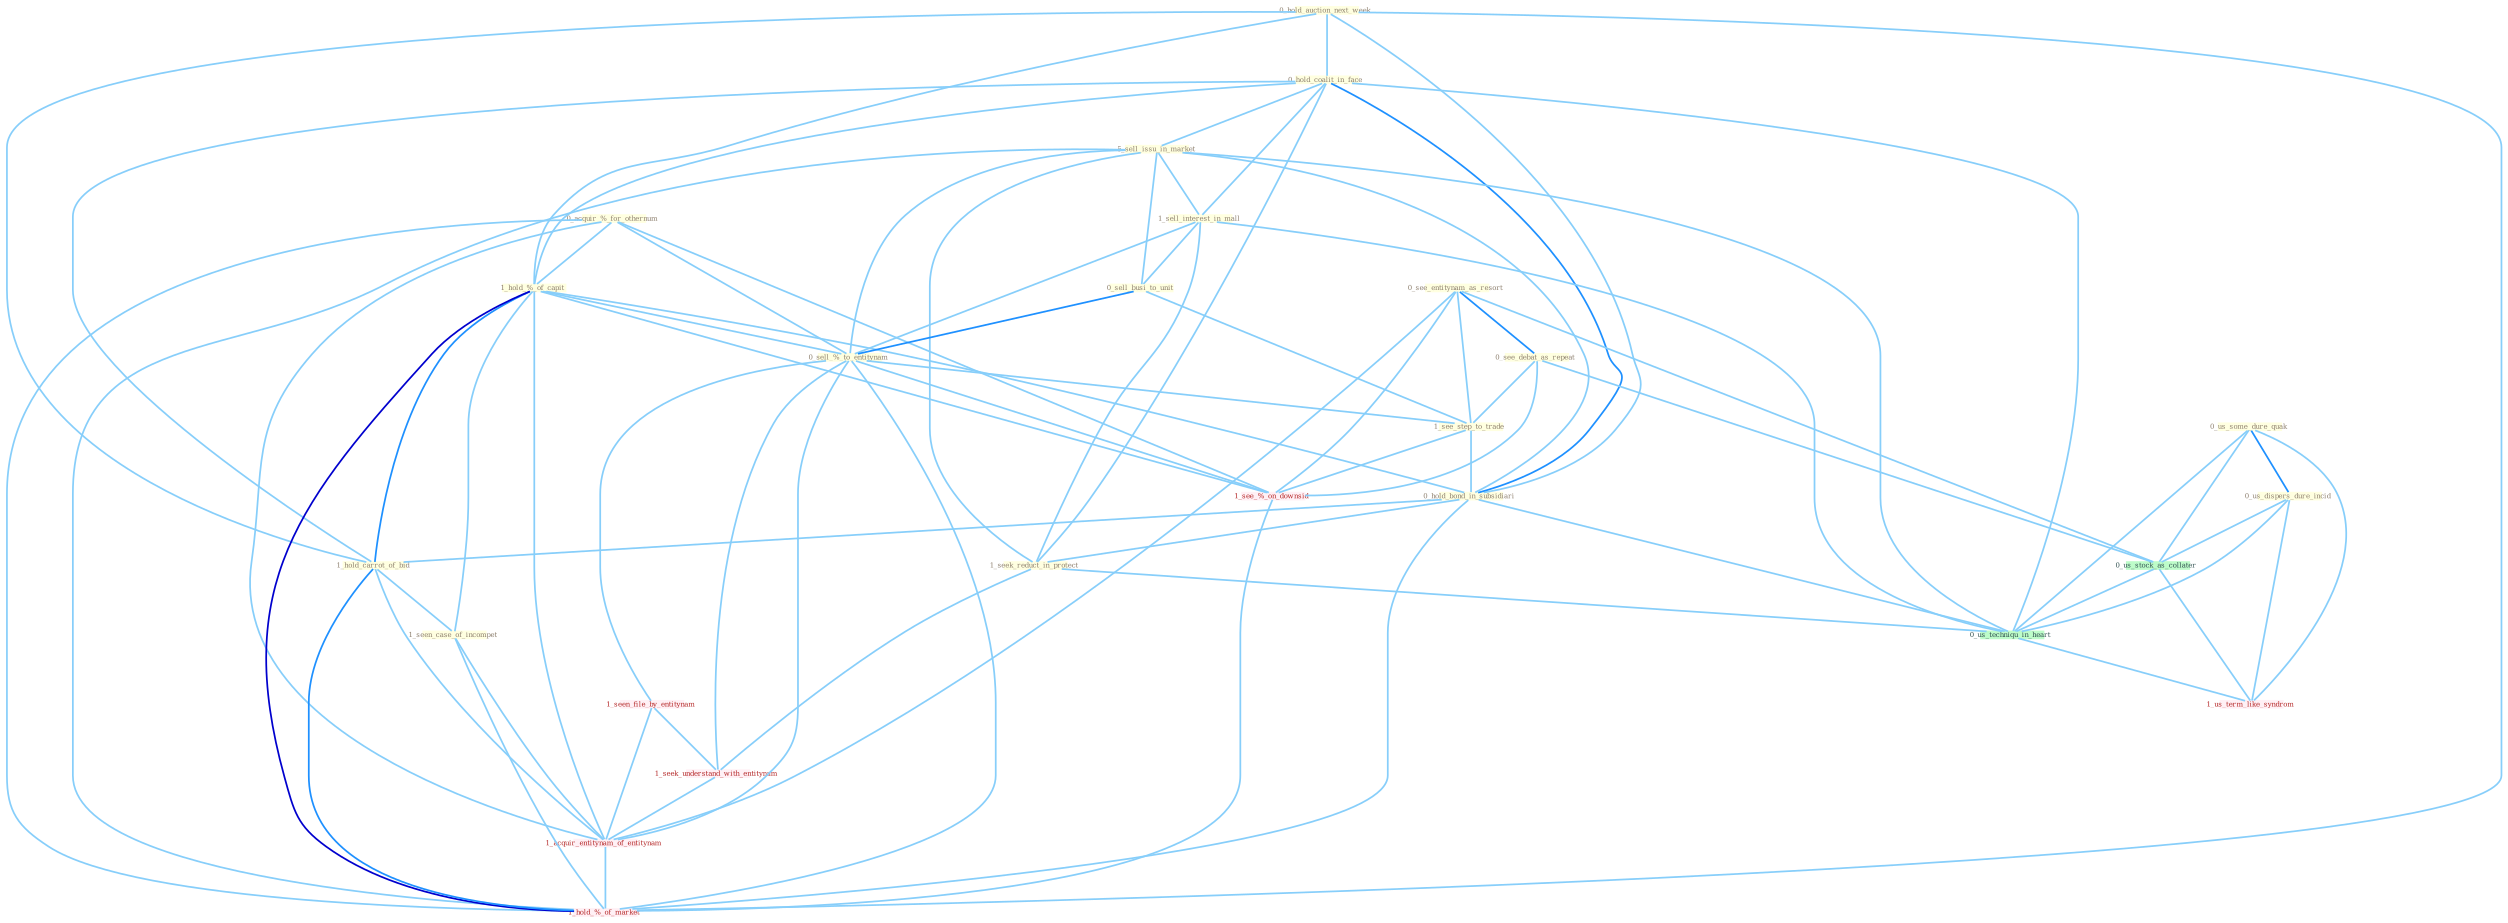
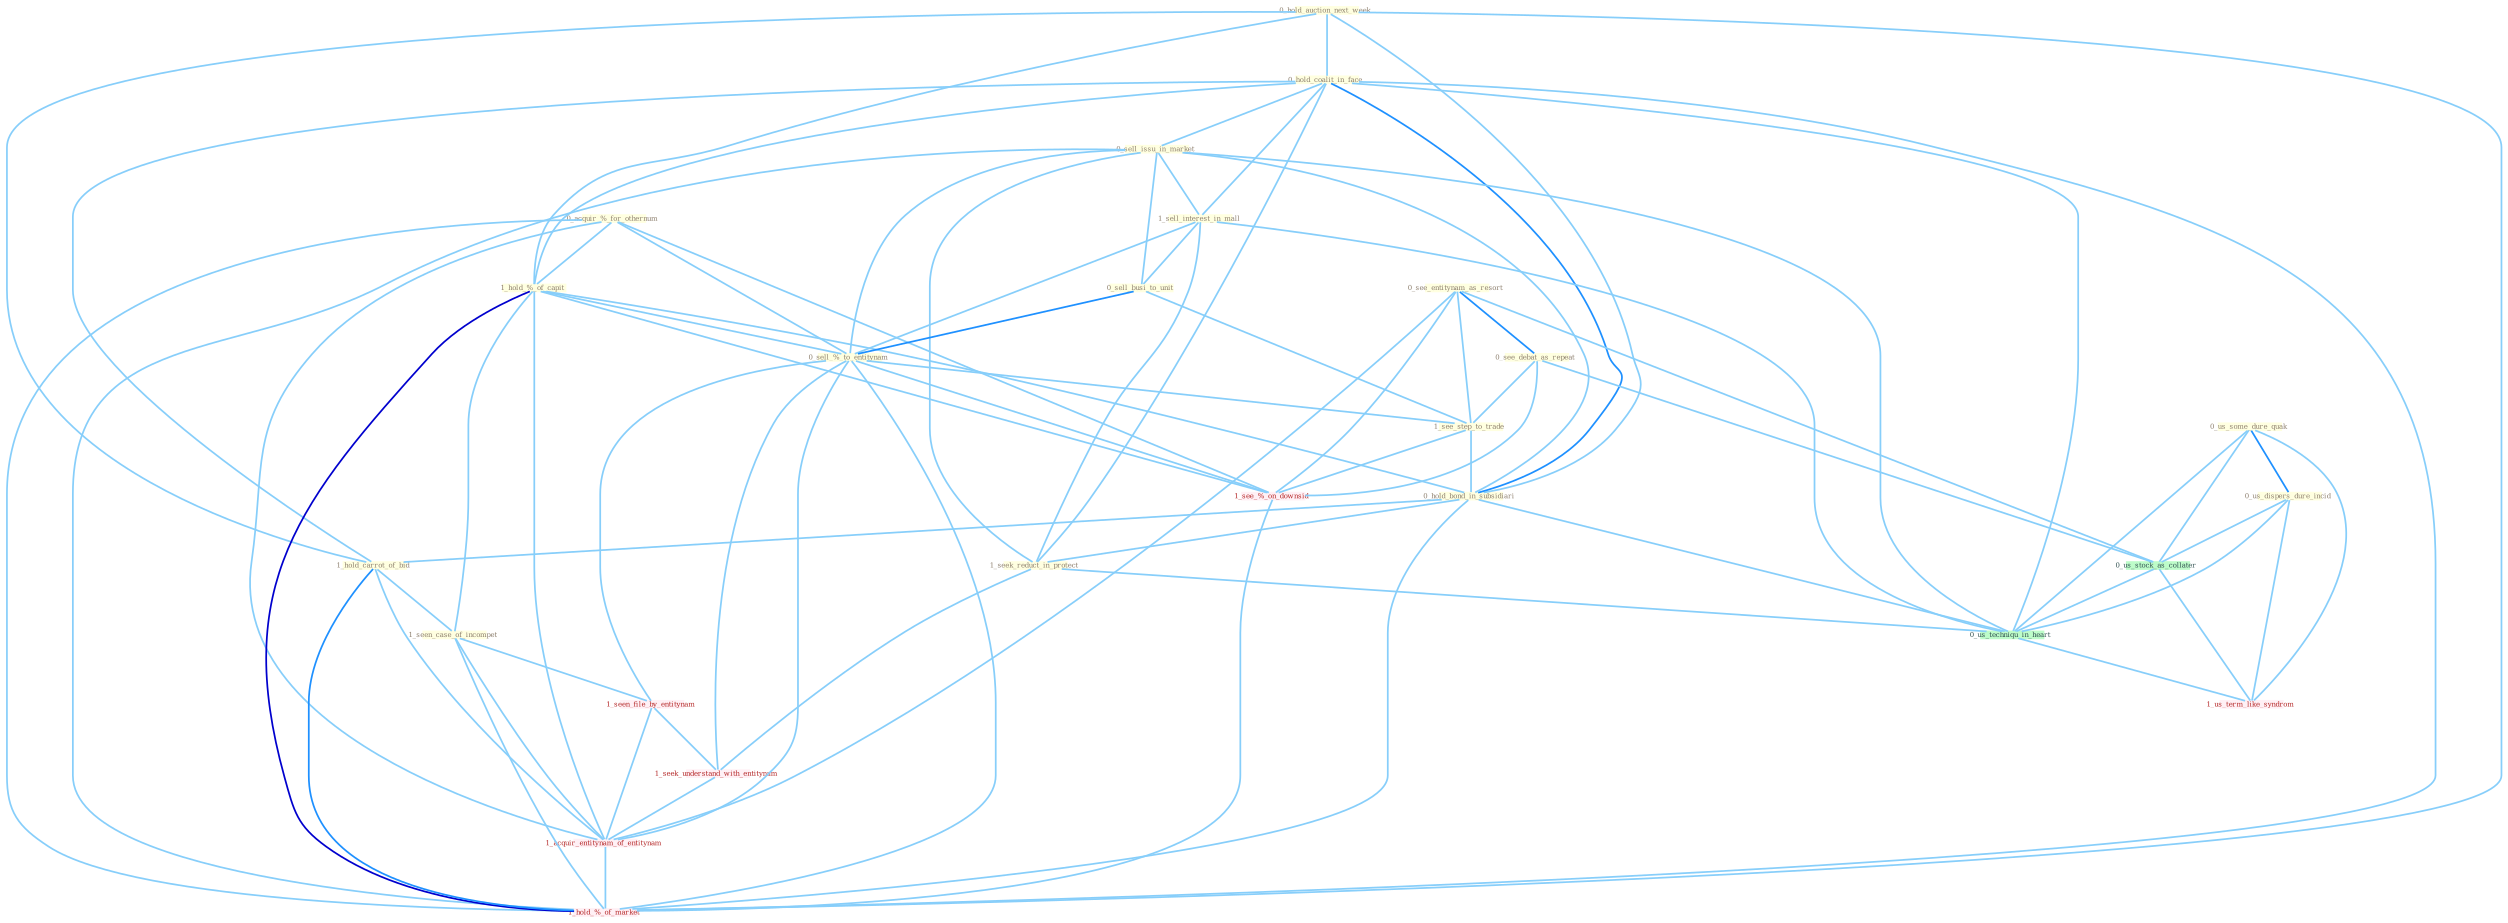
(1157, 149) -> (1157, 149)
(416, 403) -> none
none -> (563, 673)
none -> (2376, 804)
